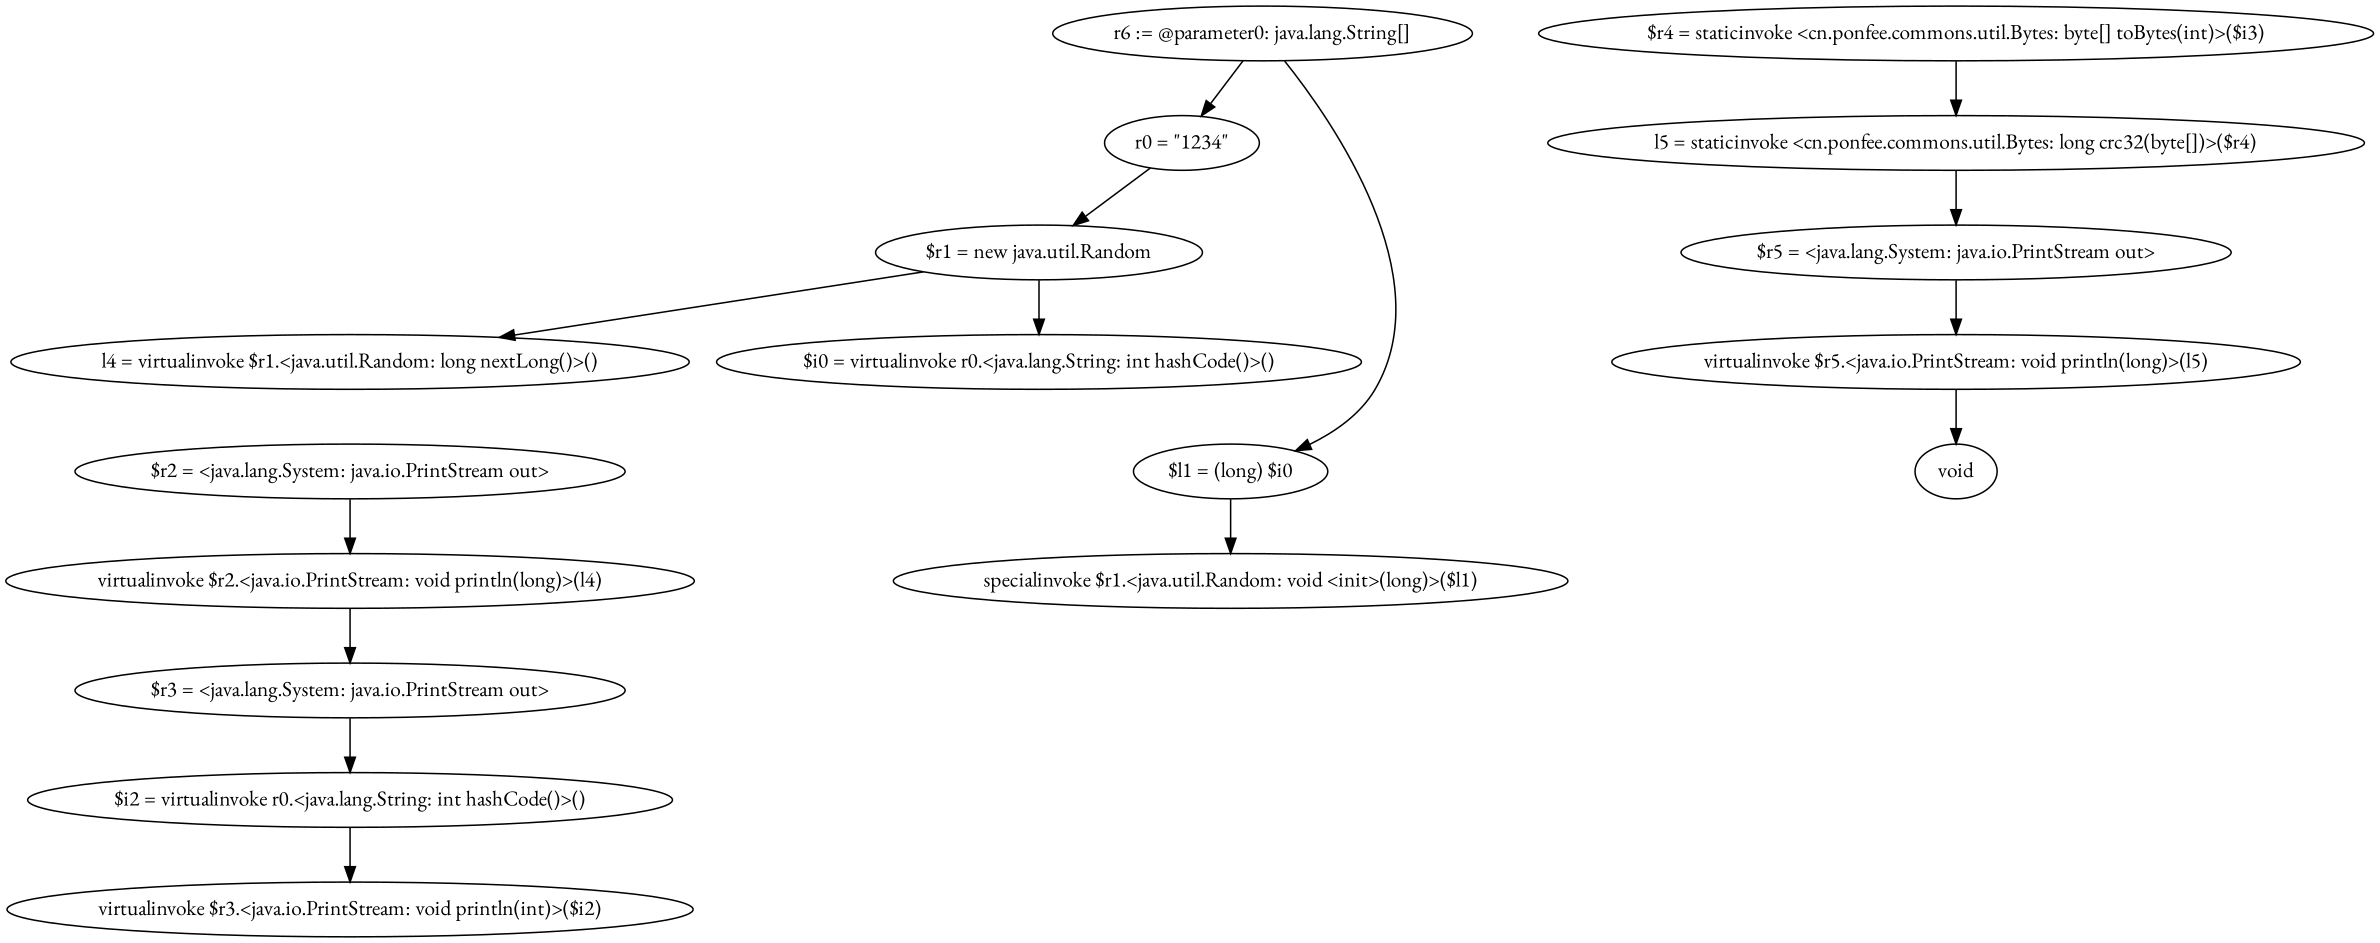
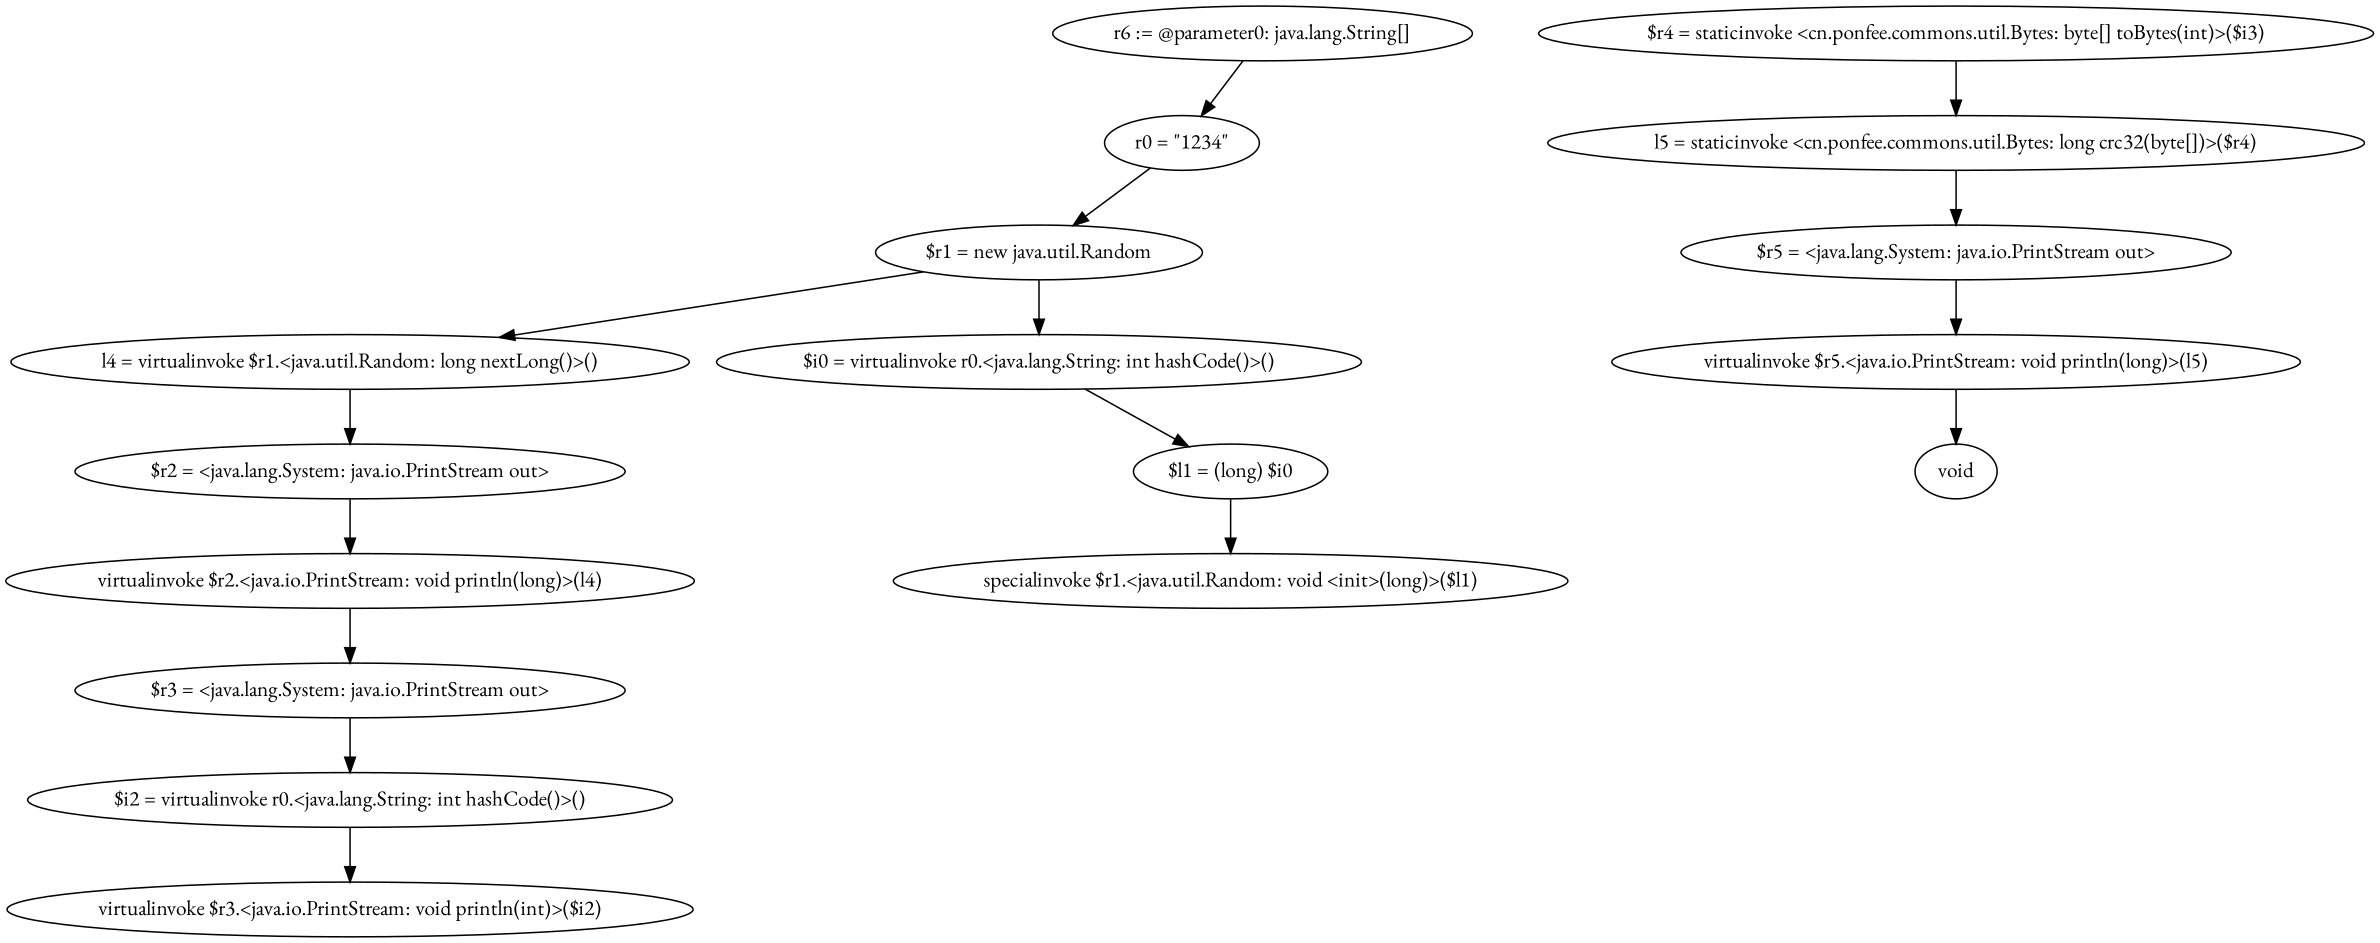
(1389, 257) -> (1130, 414)
none -> (350, 409)
